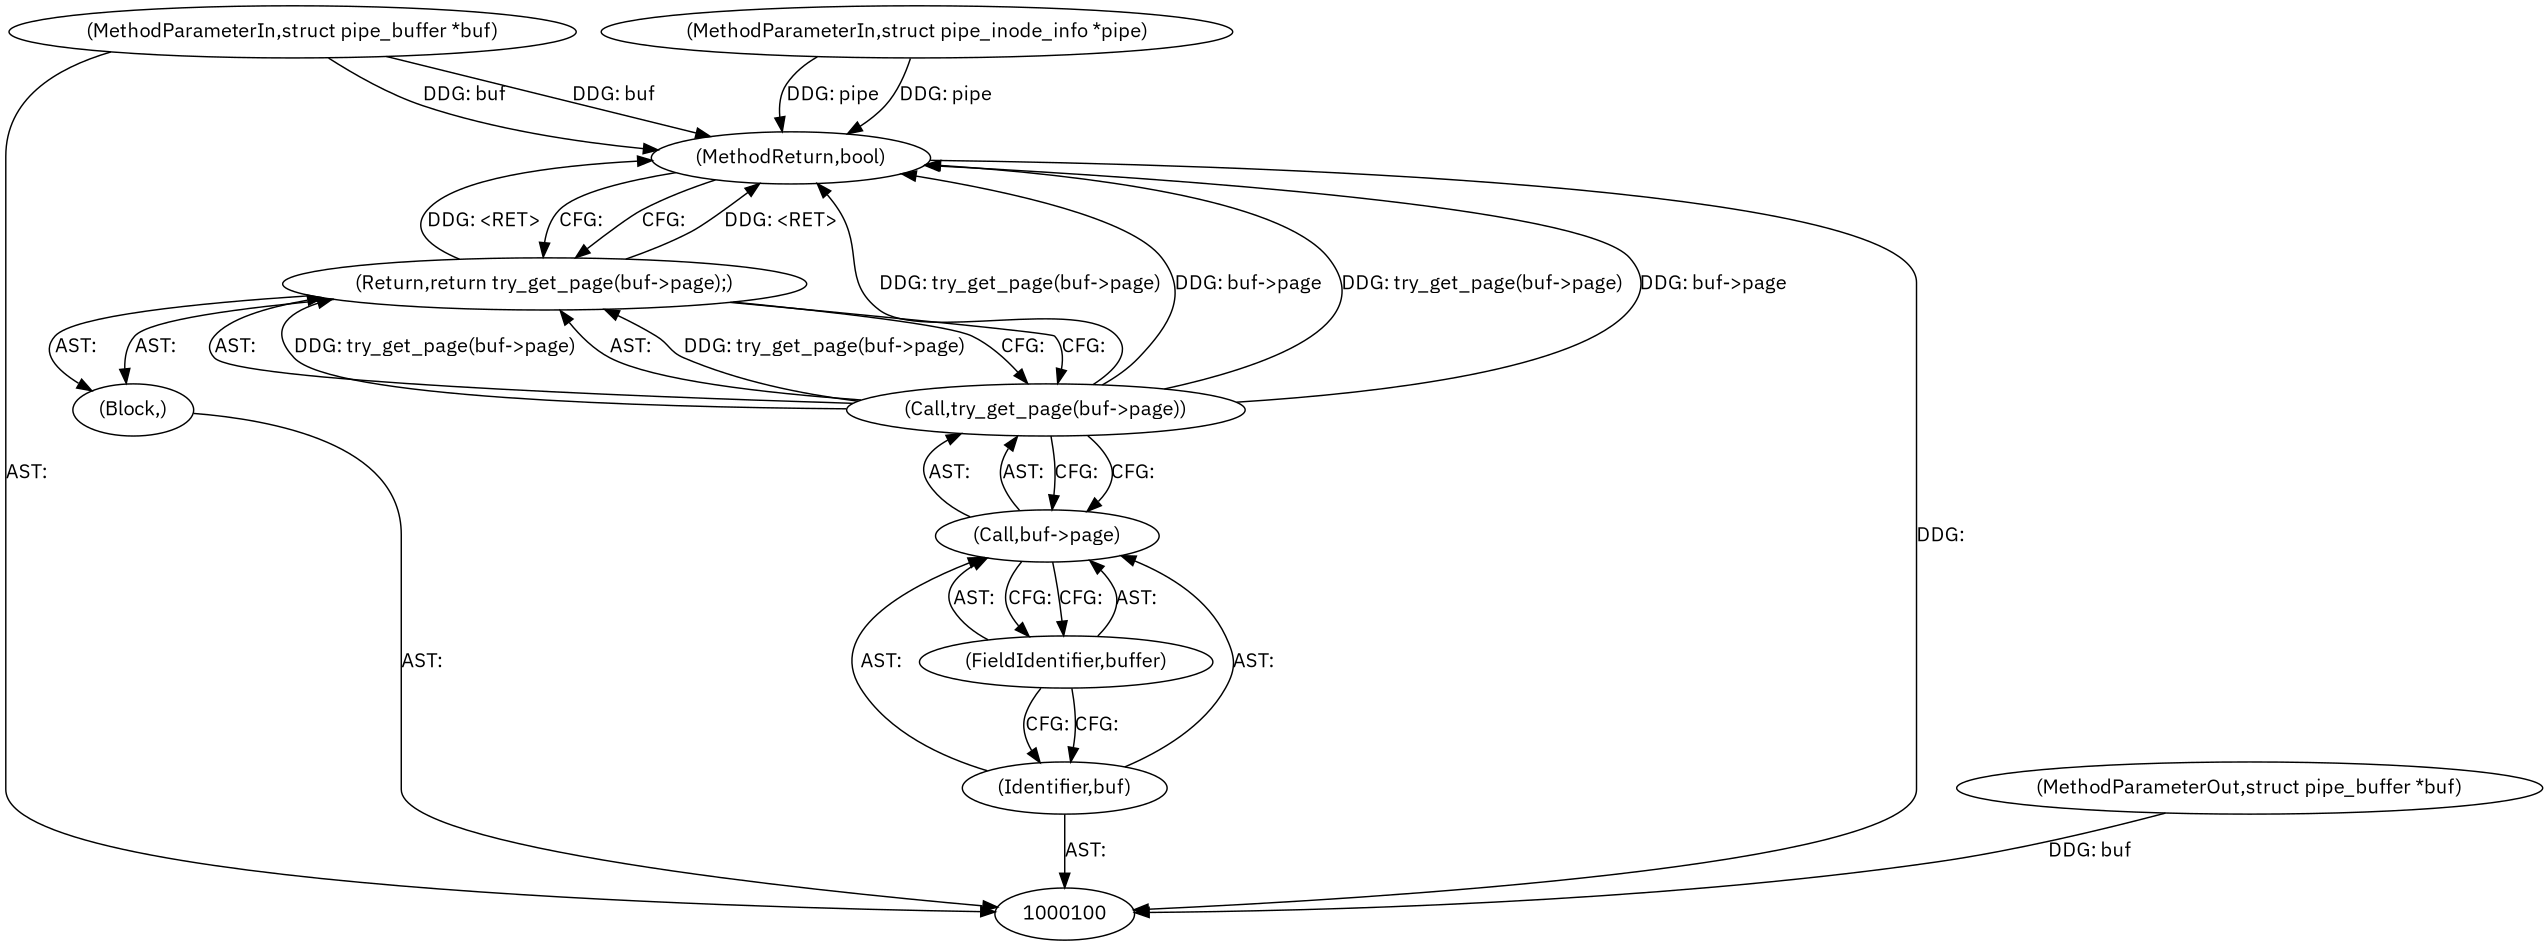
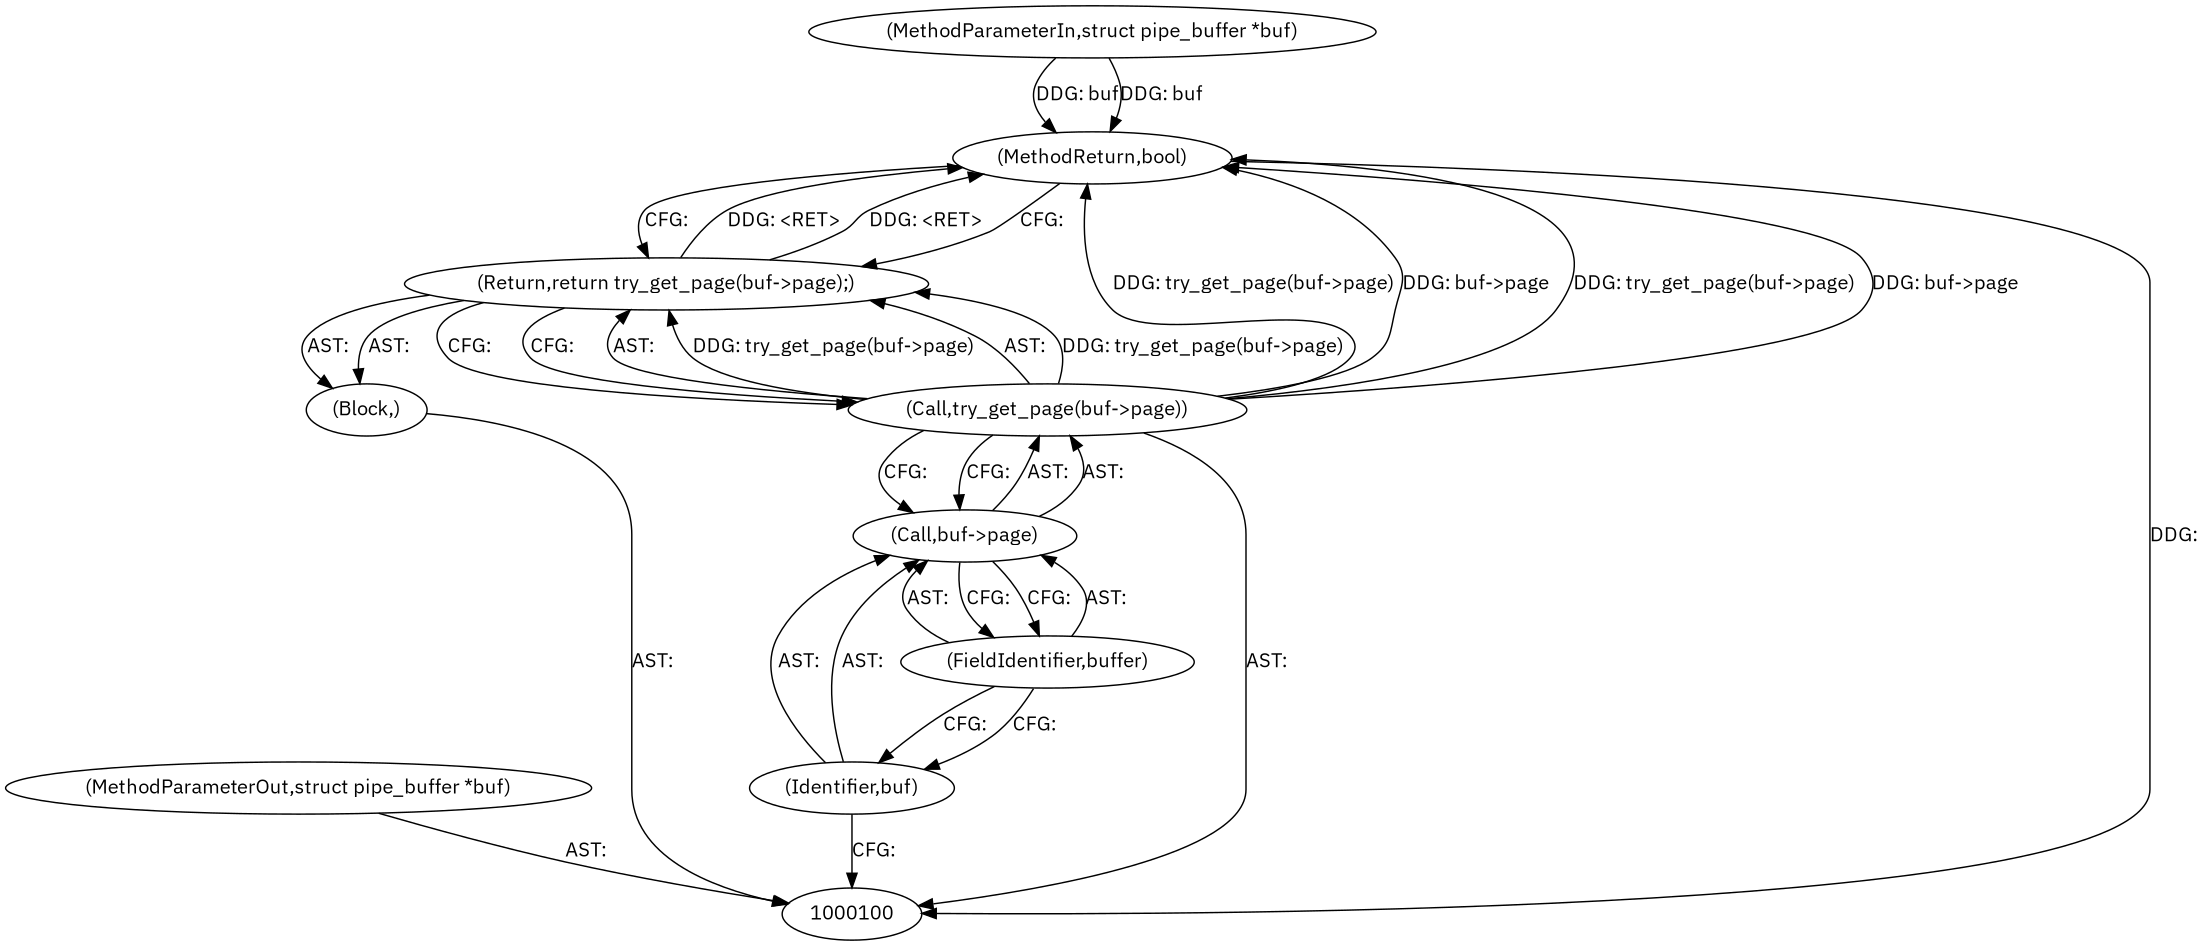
(917, 32) -> none
(91, 839) -> (1246, 758)
(1088, 851) -> (877, 851)
(2090, 851) -> (588, 851)
